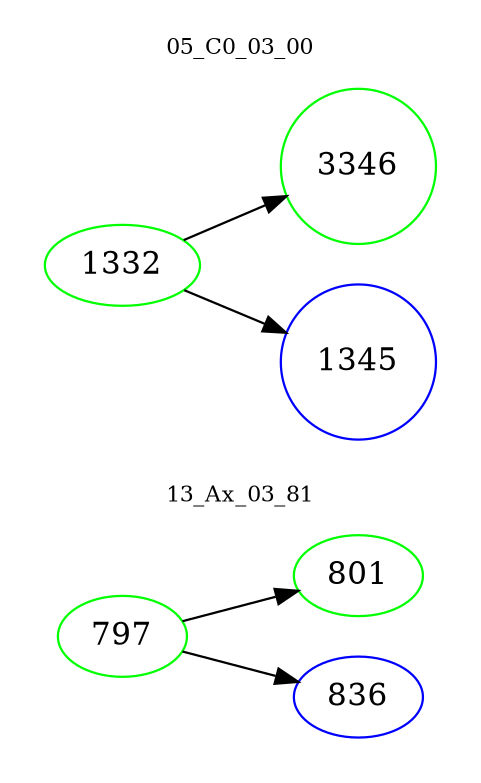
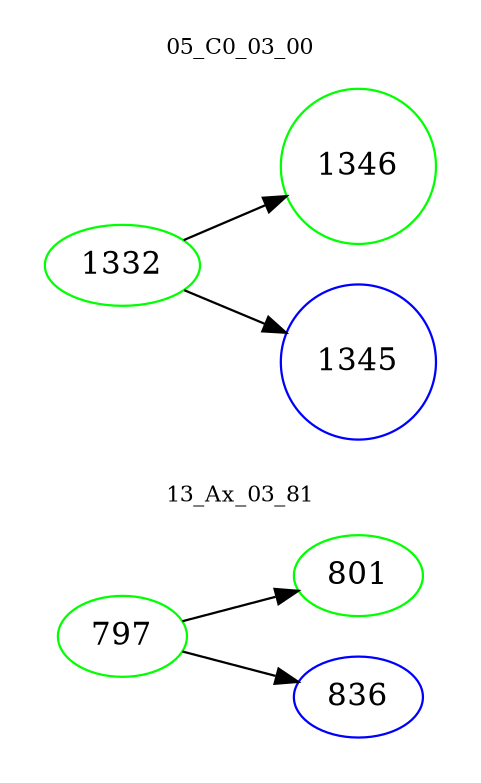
(358, 166) -> (358, 166)
